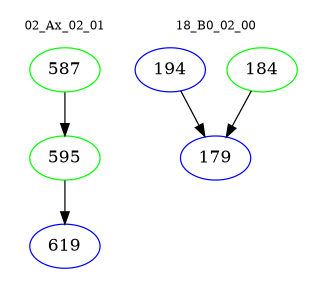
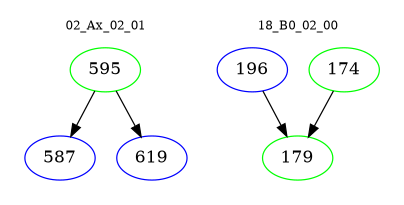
(65, 70) -> (60, 158)
(170, 70) -> (252, 70)
(262, 70) -> (344, 70)
(65, 108) -> (86, 108)
(216, 158) -> (298, 158)
